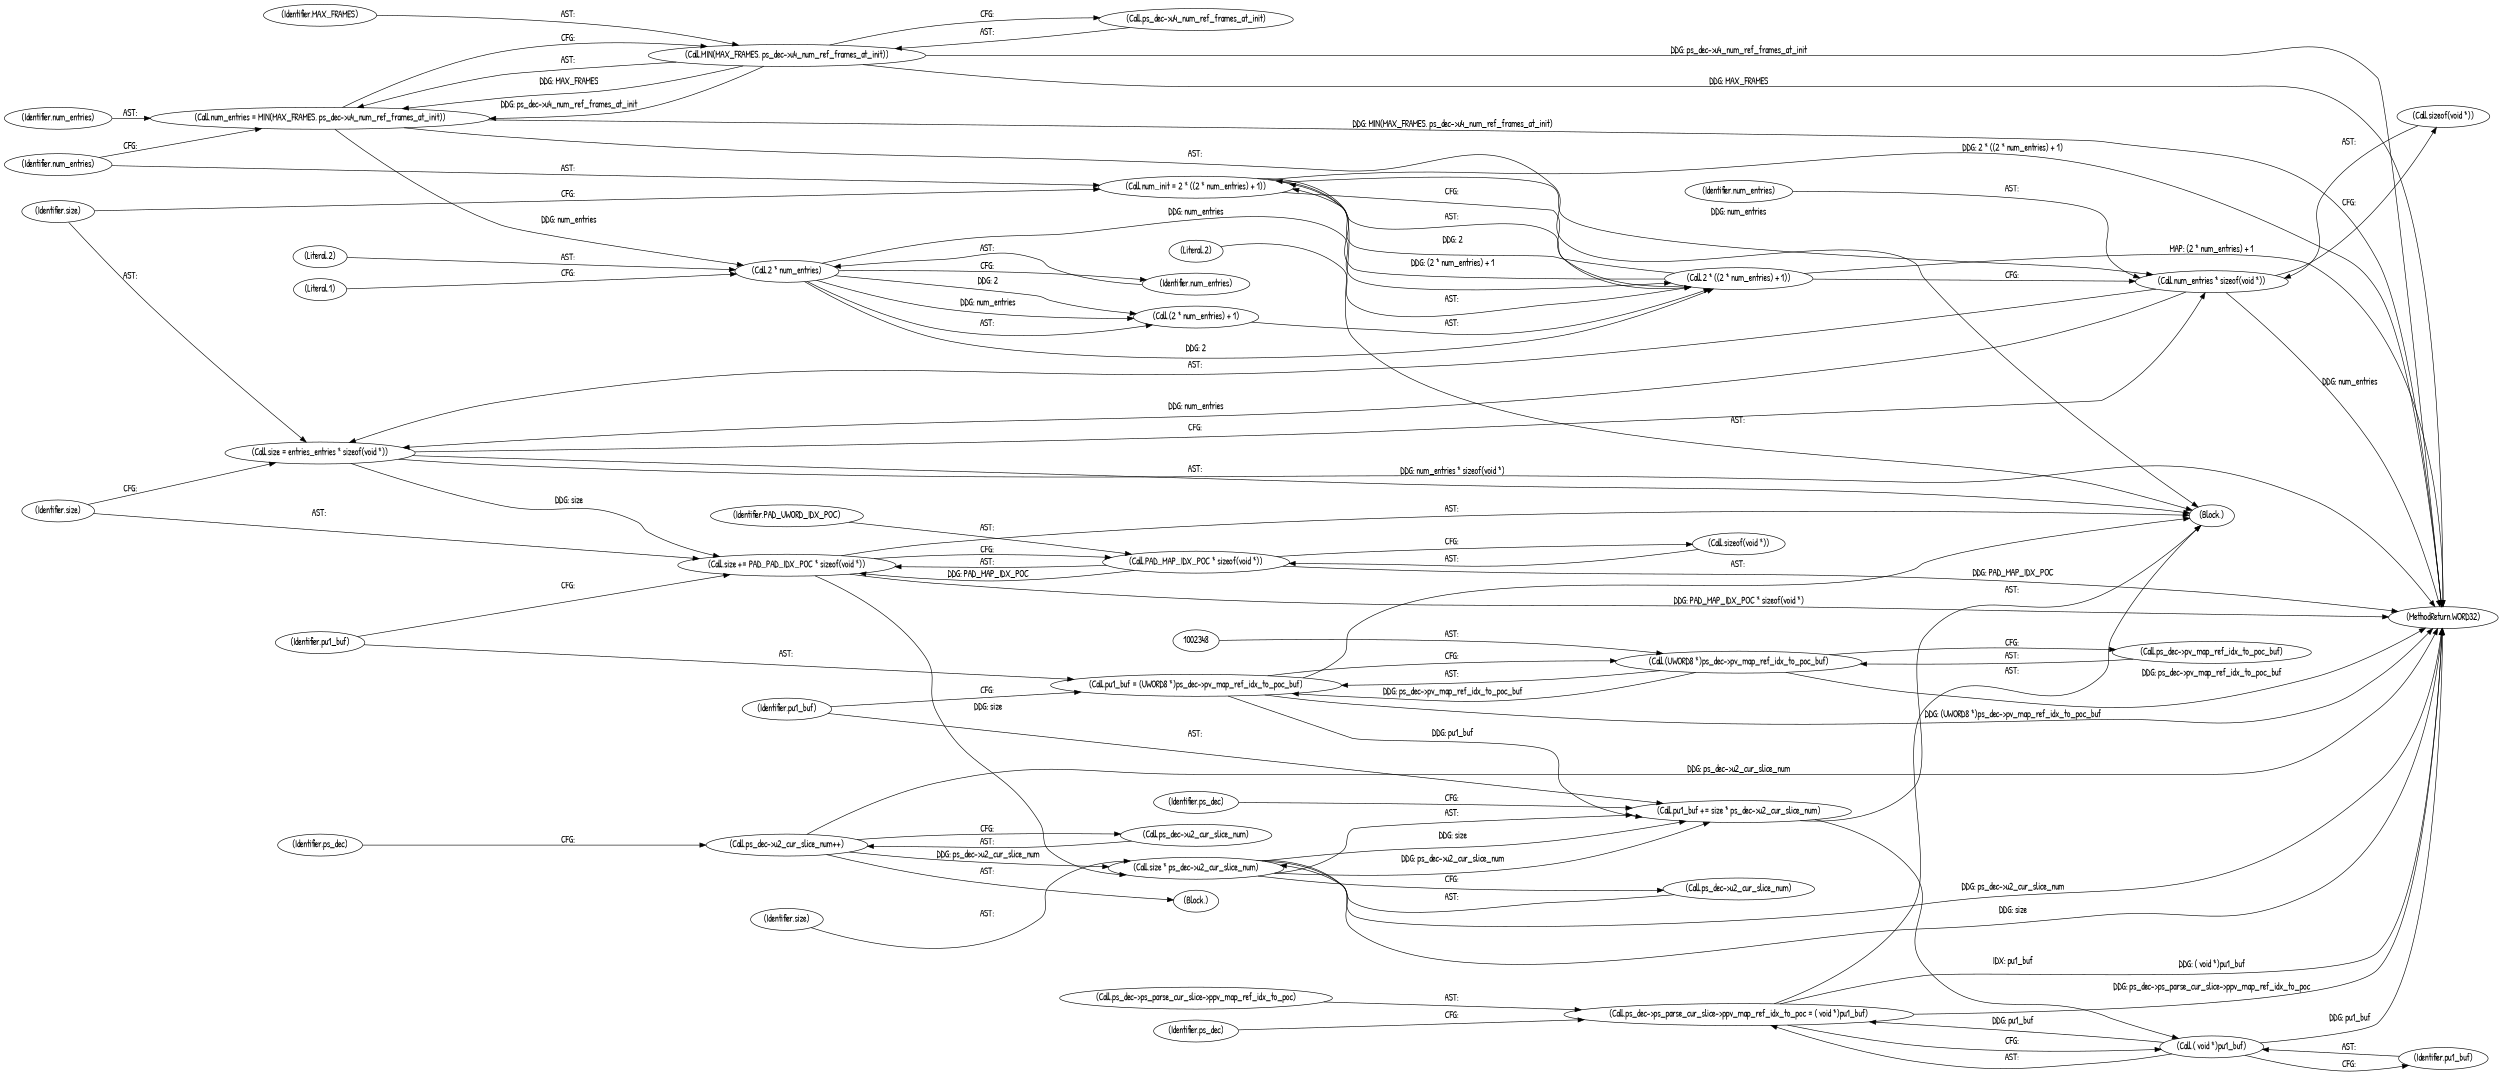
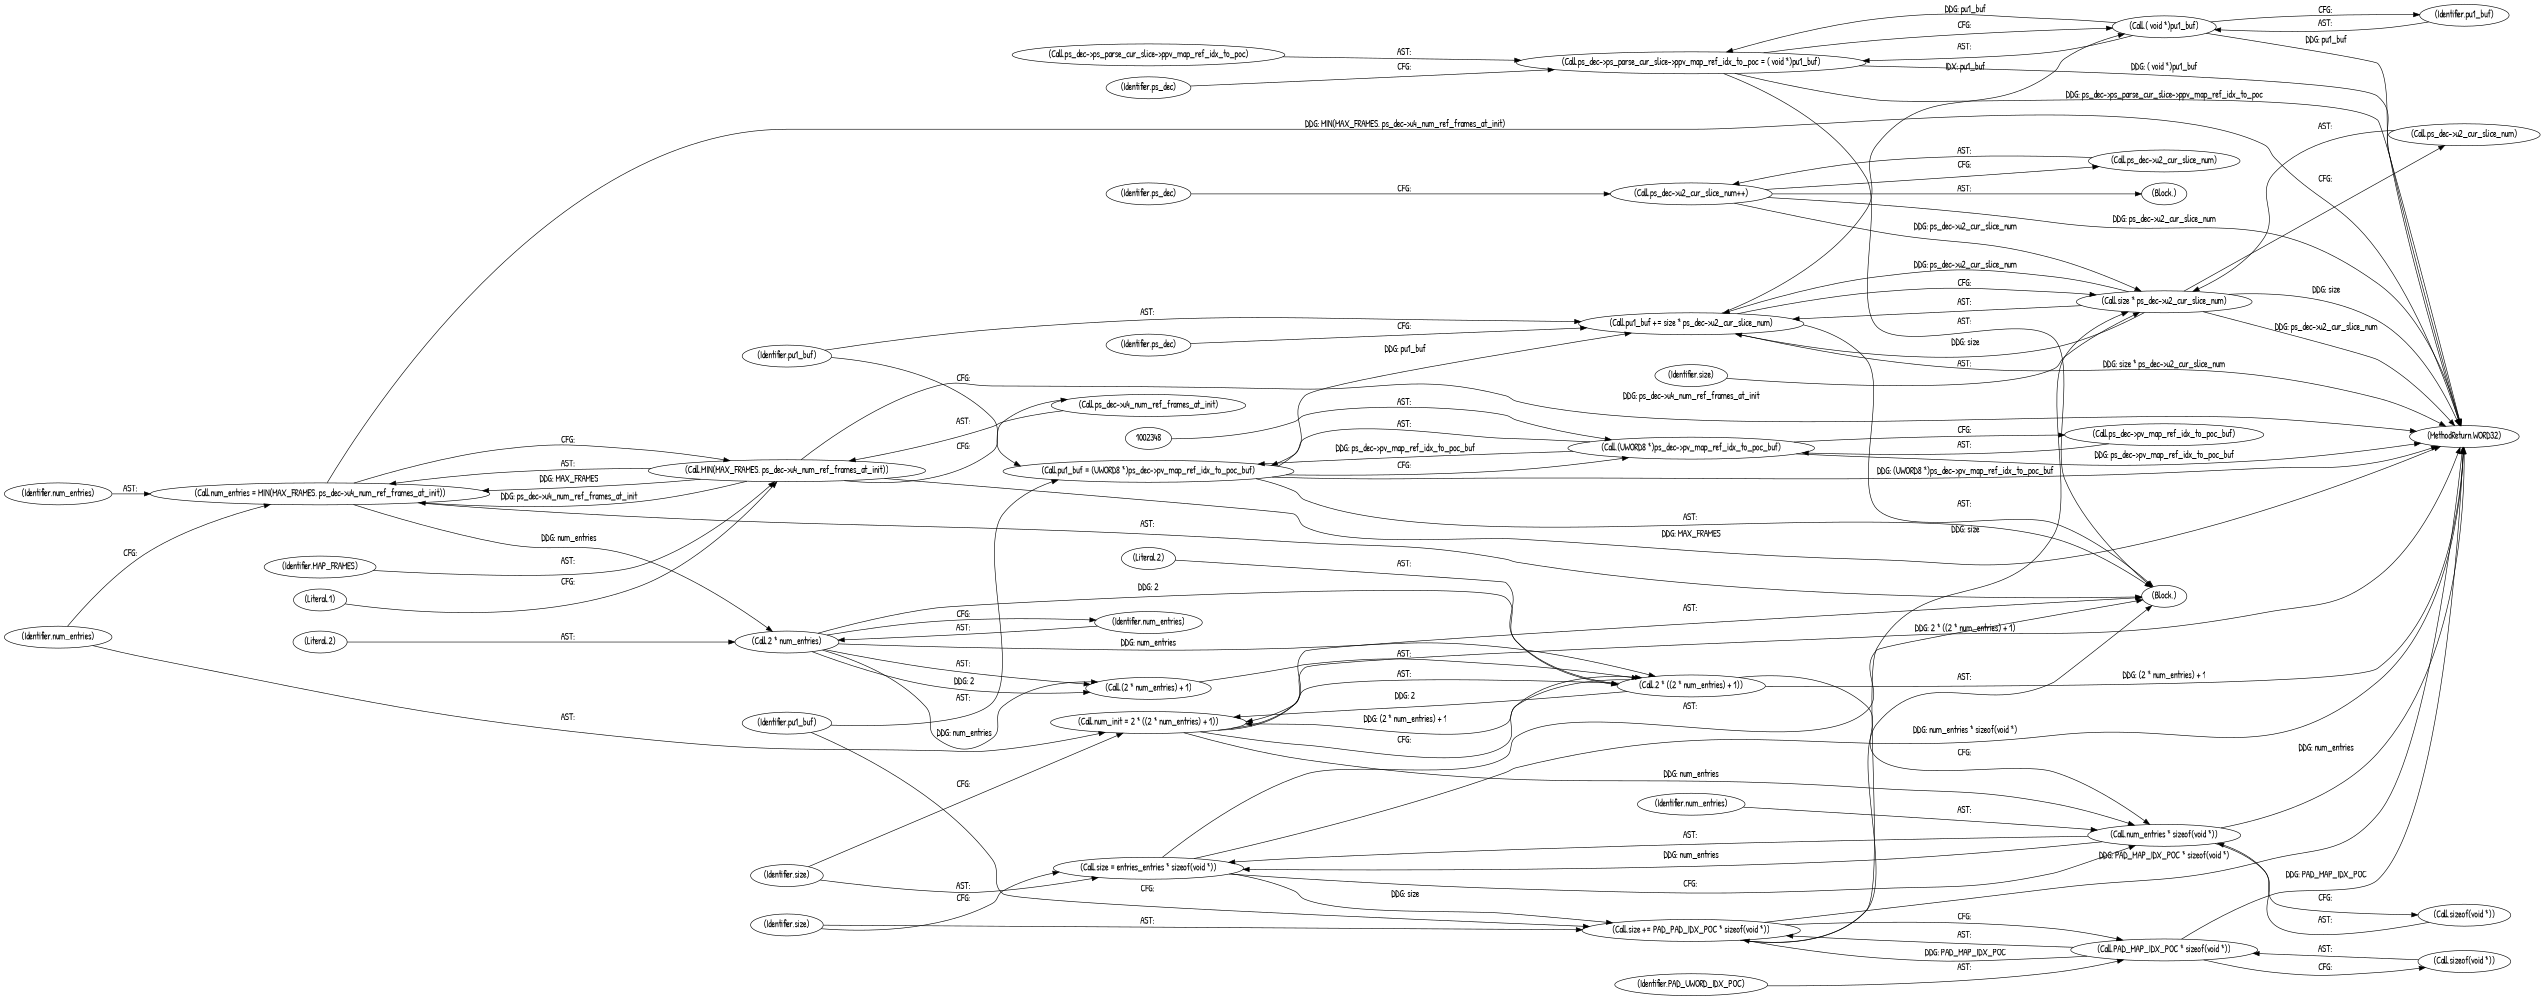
(320, 15) -> (320, 567)
(2212, 250) -> (2164, 676)
(539, 282) -> (577, 603)
none -> (1913, 290)
none -> (2090, 370)
